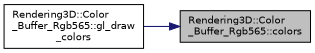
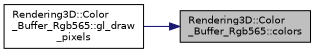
(74, 26) -> (74, 26)
